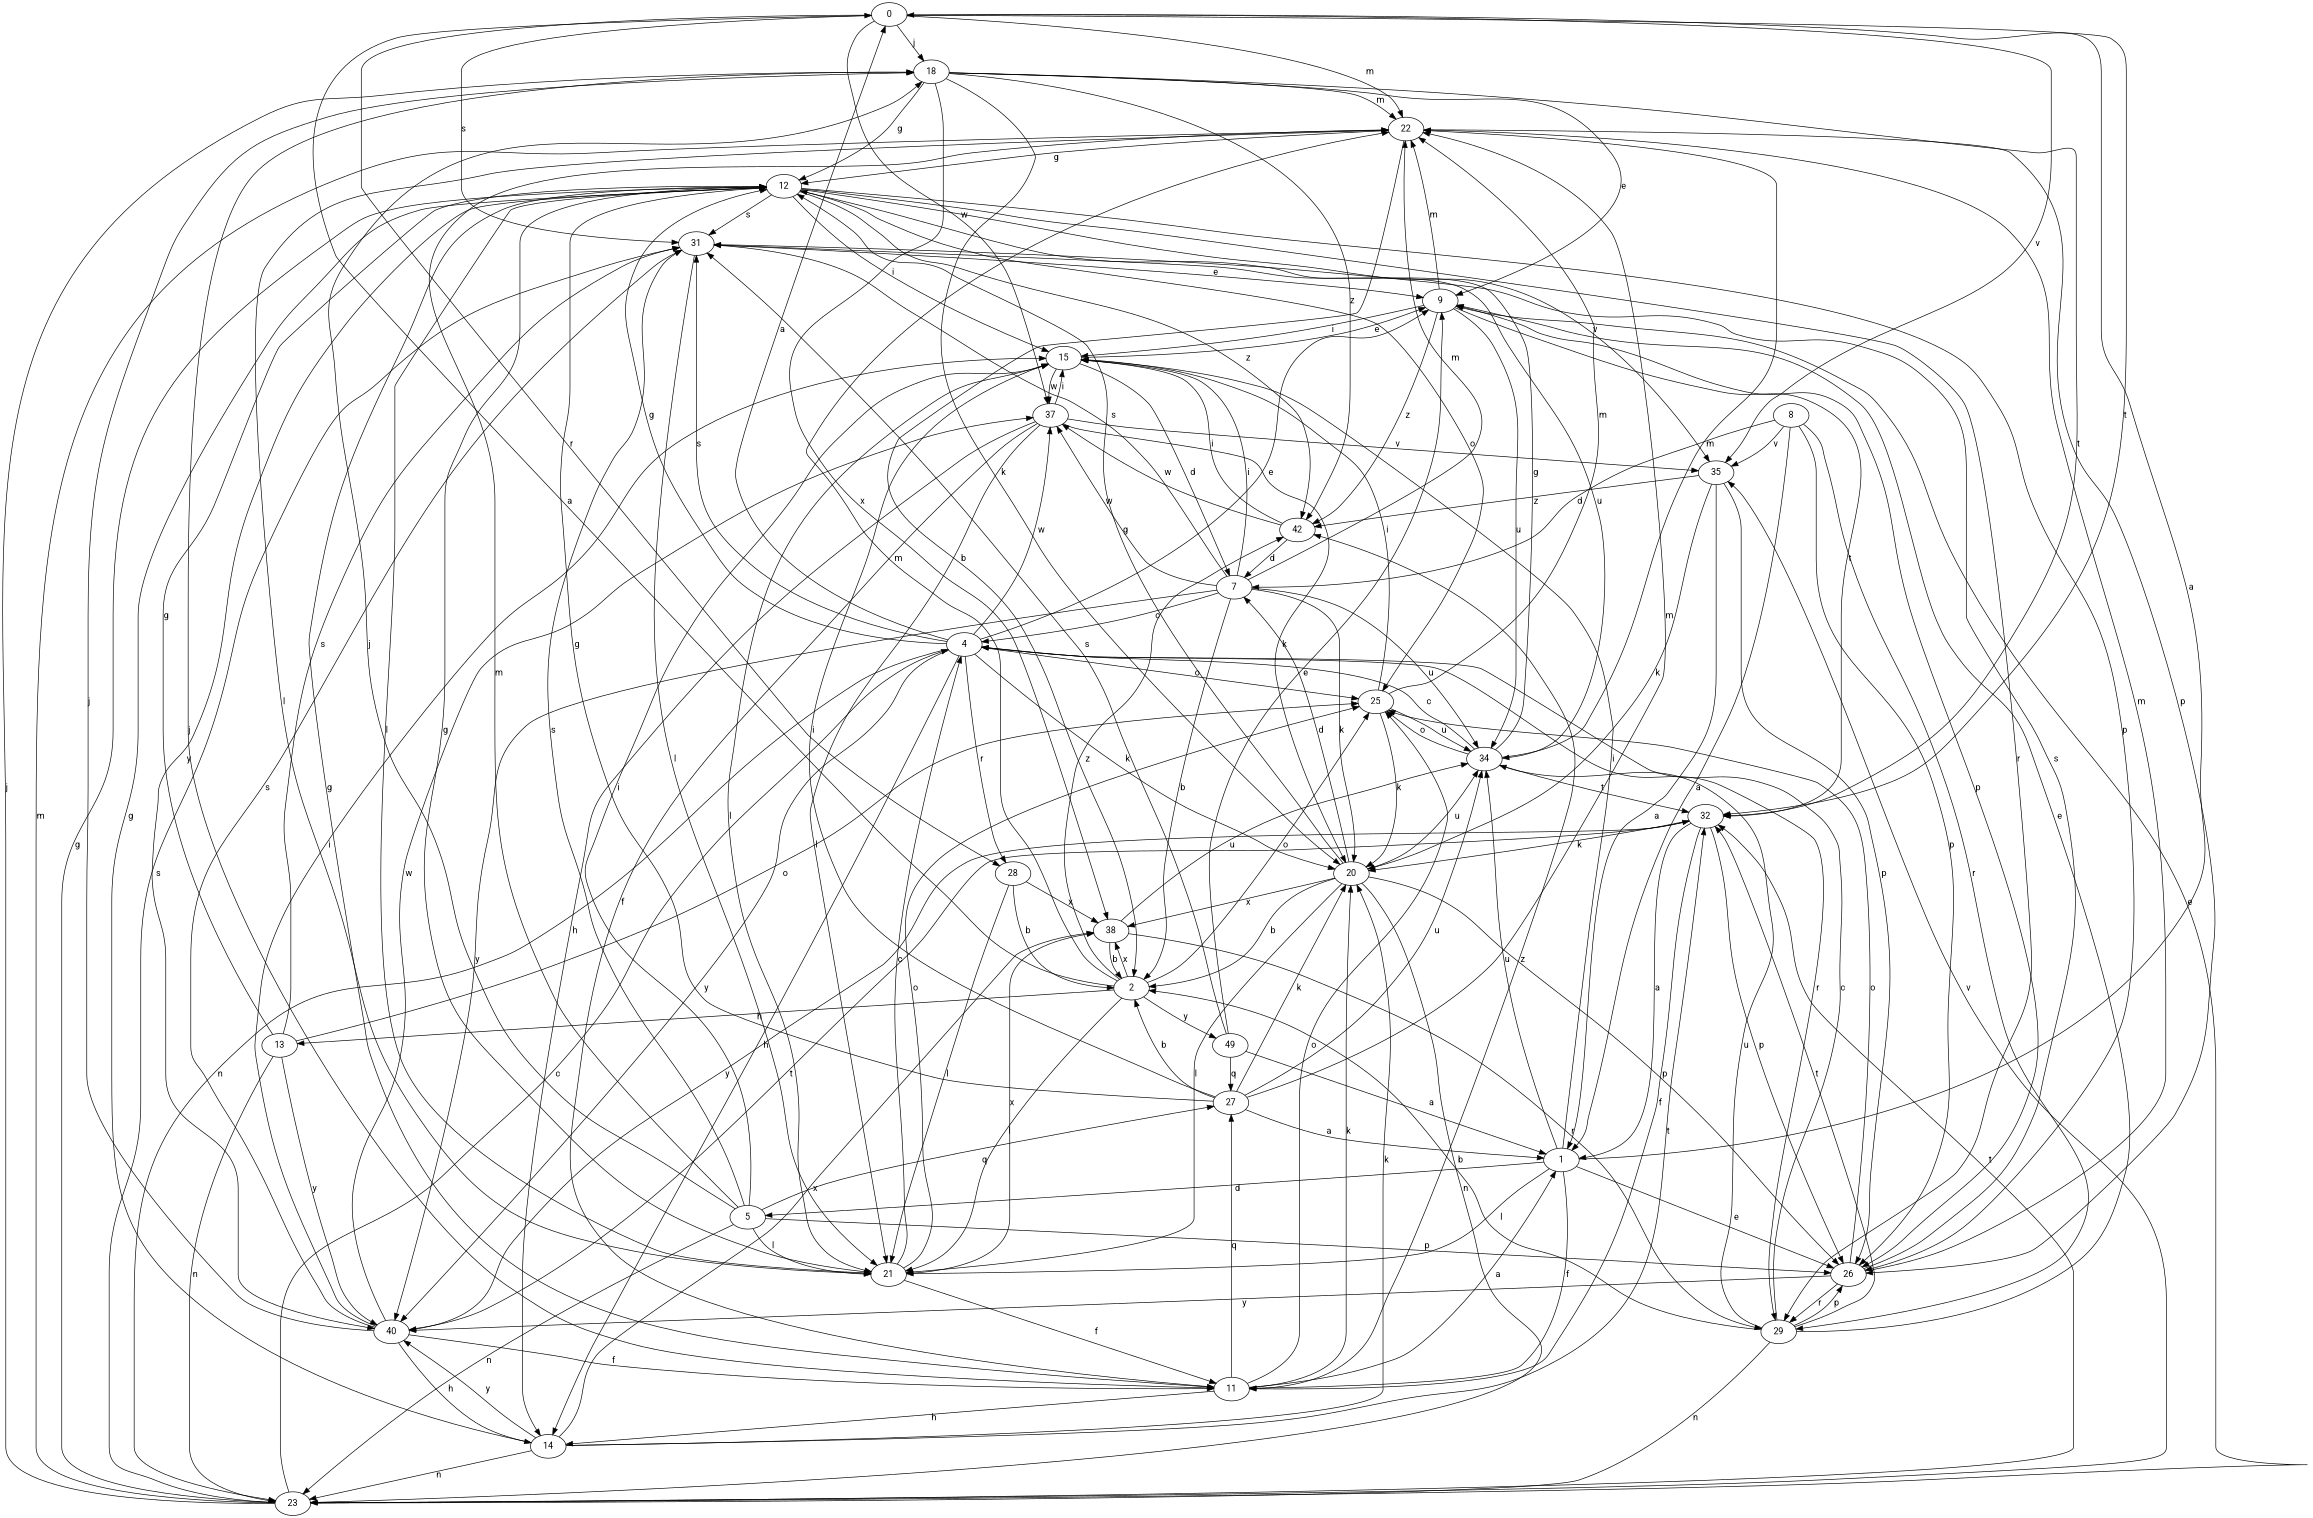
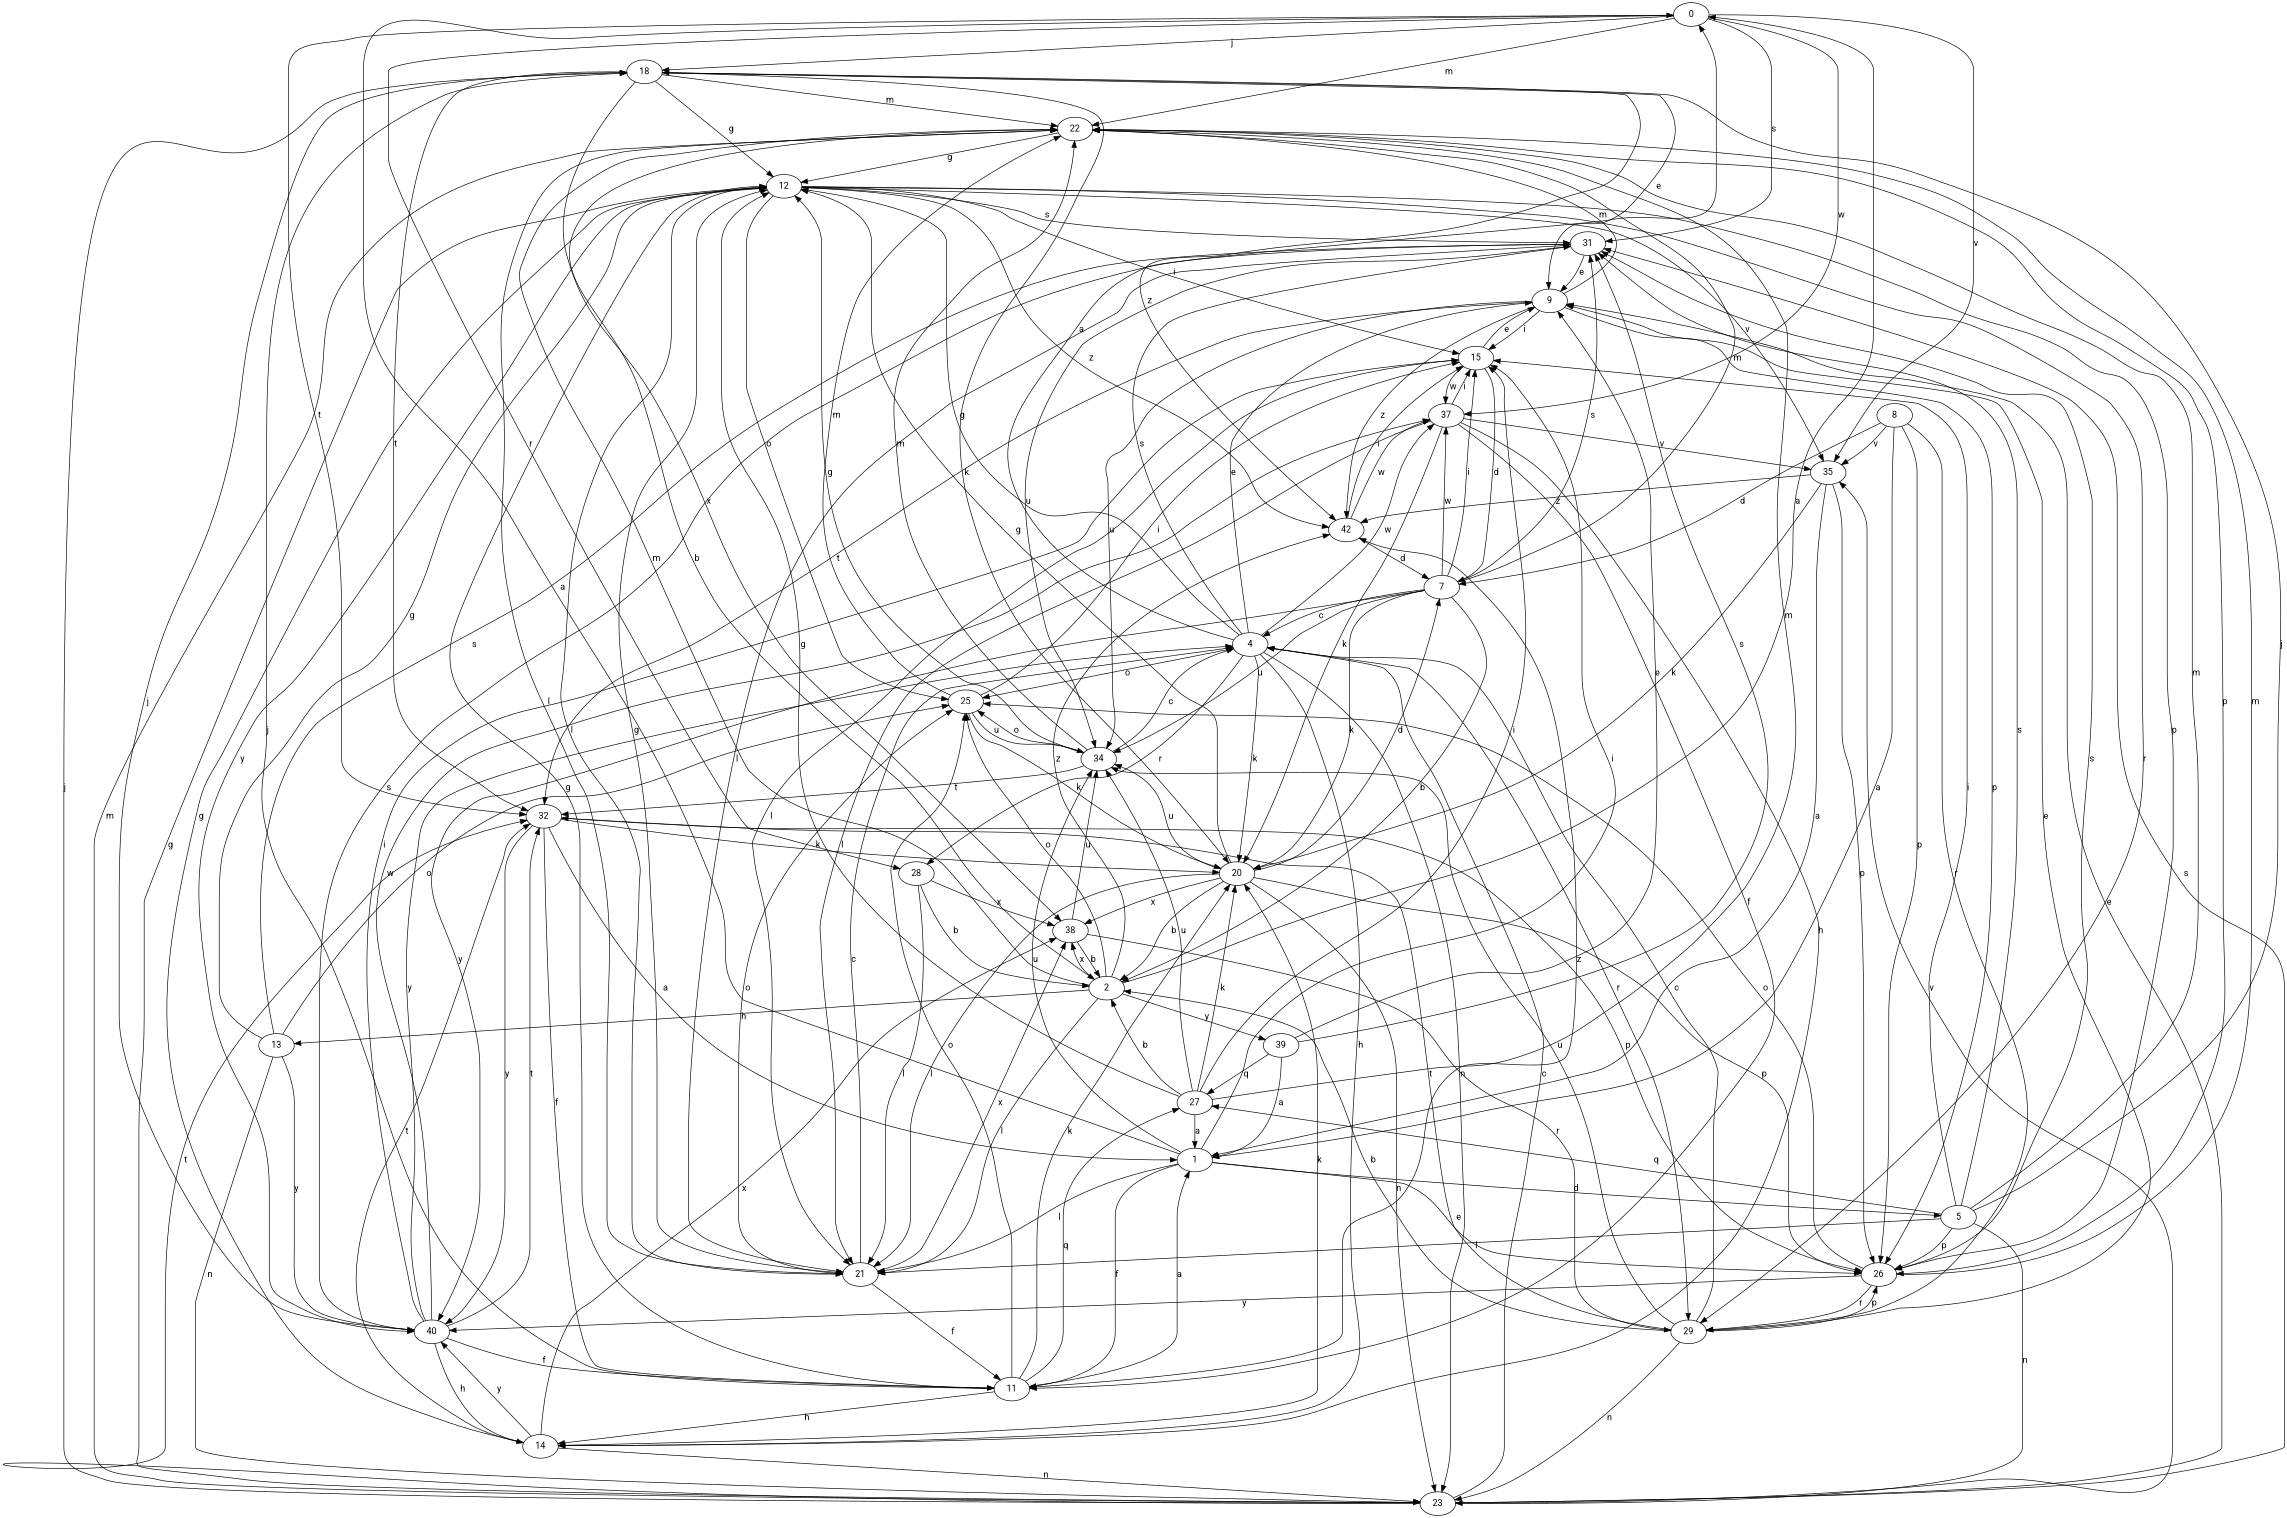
(707, 972) -> (602, 748)
(1230, 1045) -> (1281, 1045)
